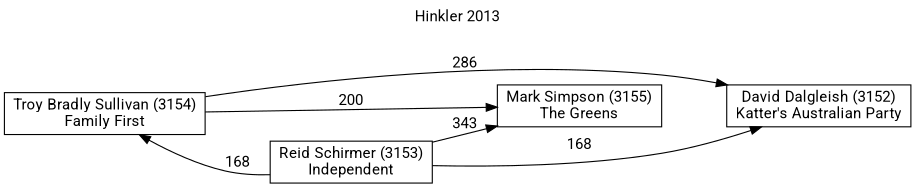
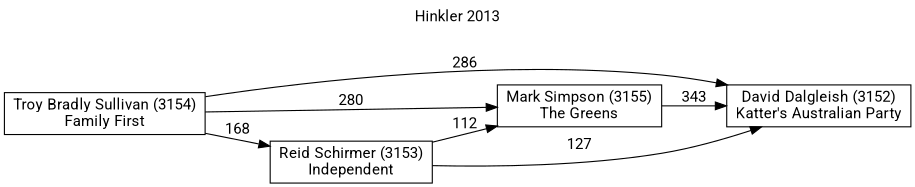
(351, 101) -> (351, 101)
none -> (689, 106)
(465, 124) -> (465, 124)
(580, 145) -> (580, 145)
(207, 166) -> (232, 139)
